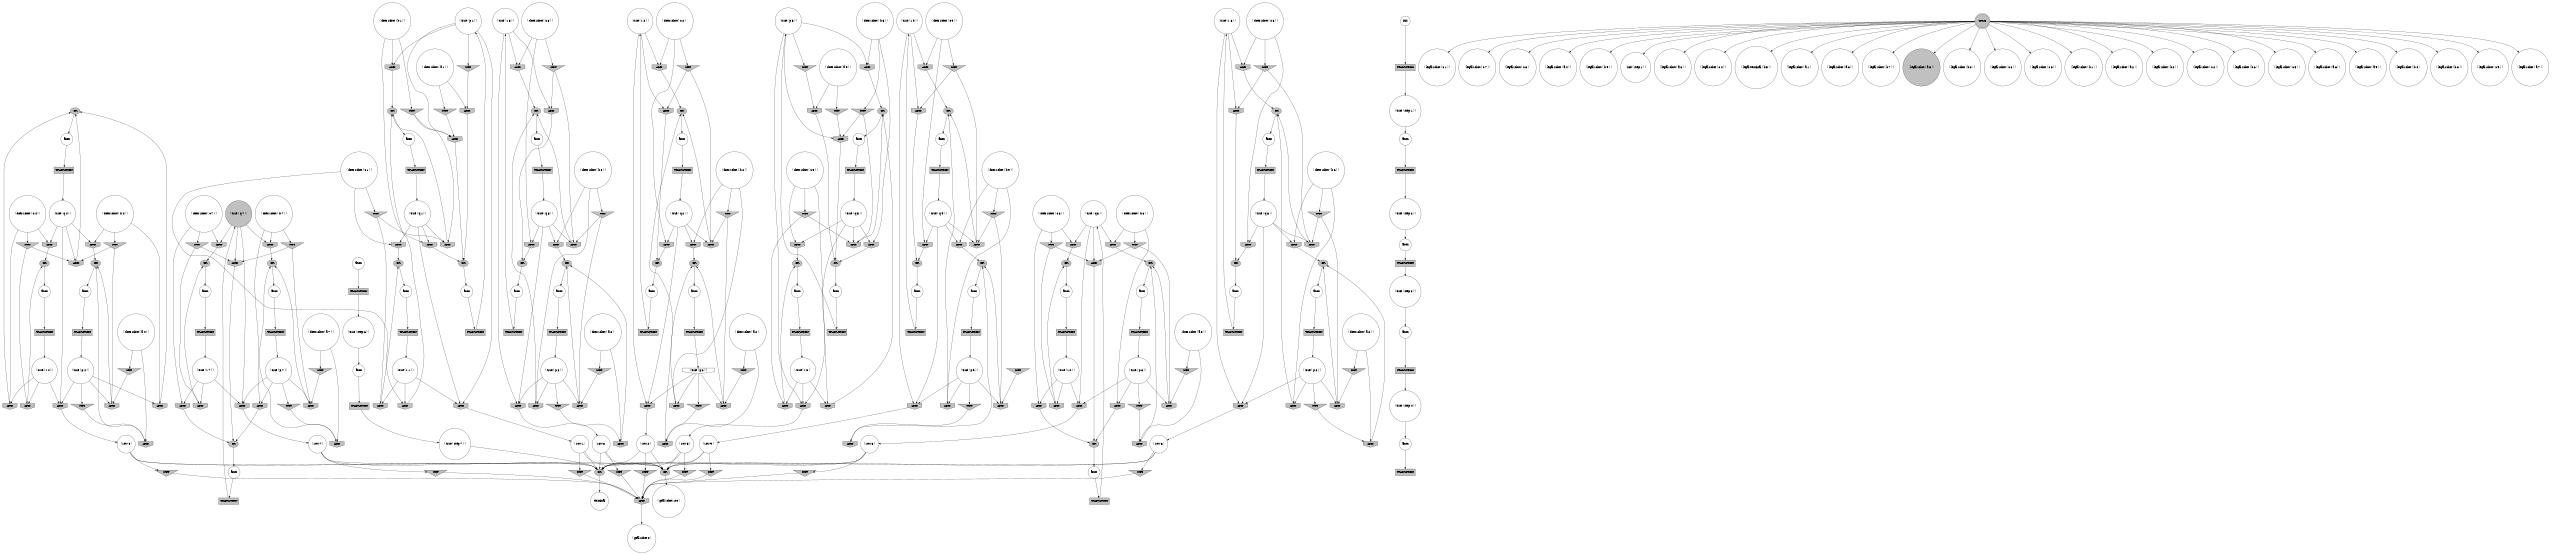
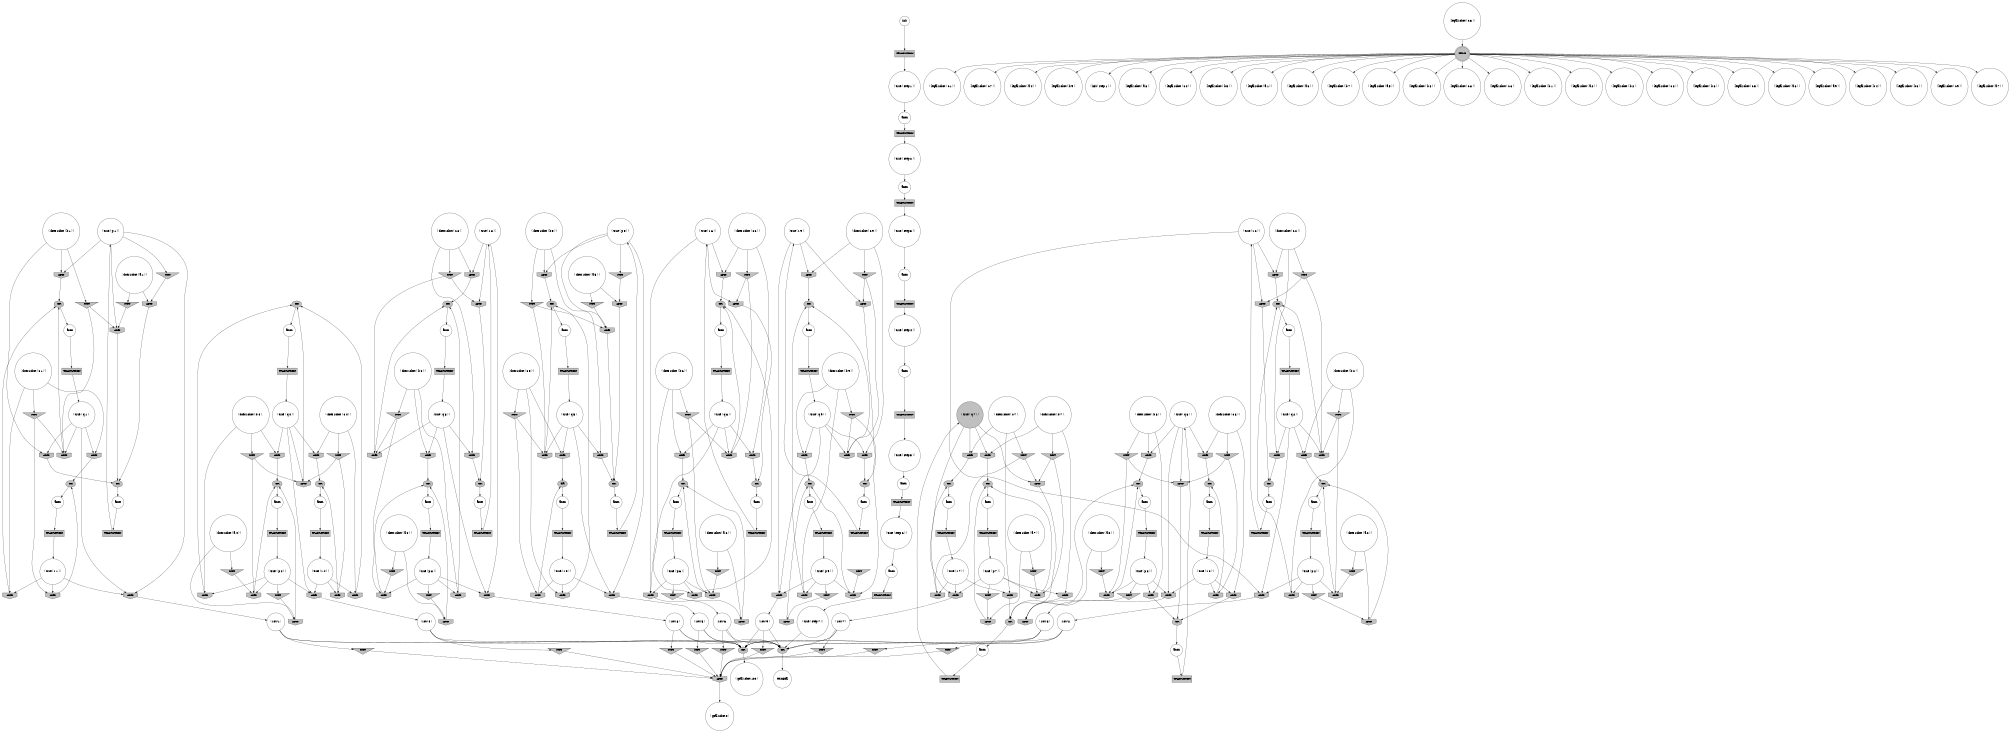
(1751, 27) -> (1462, 42)
(1756, 67) -> (1219, 87)
(1921, 67) -> (1381, 87)
(698, 371) -> (1311, 572)
none -> (905, 456)
